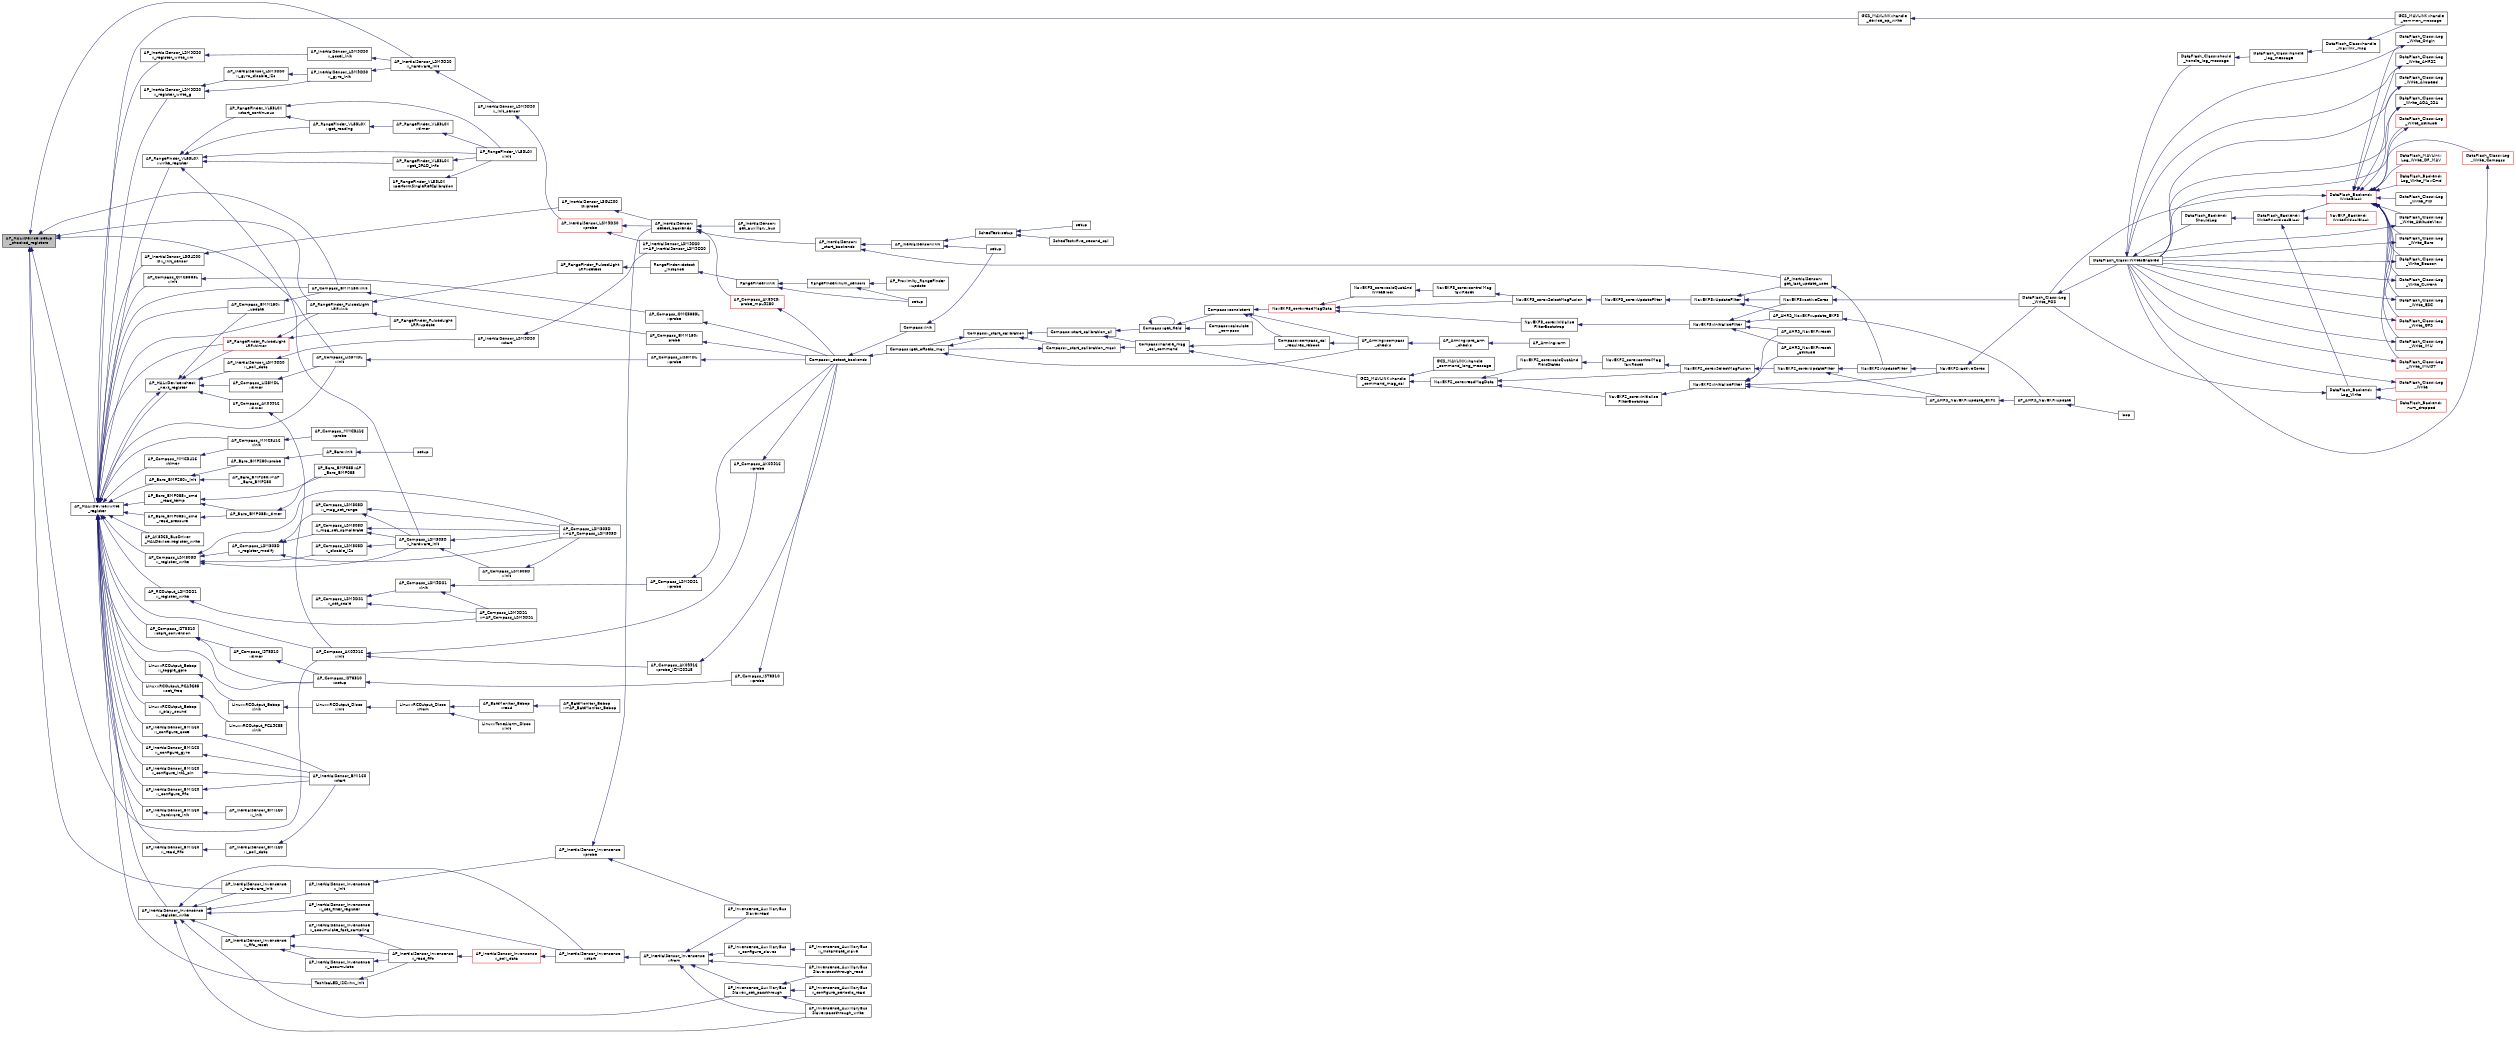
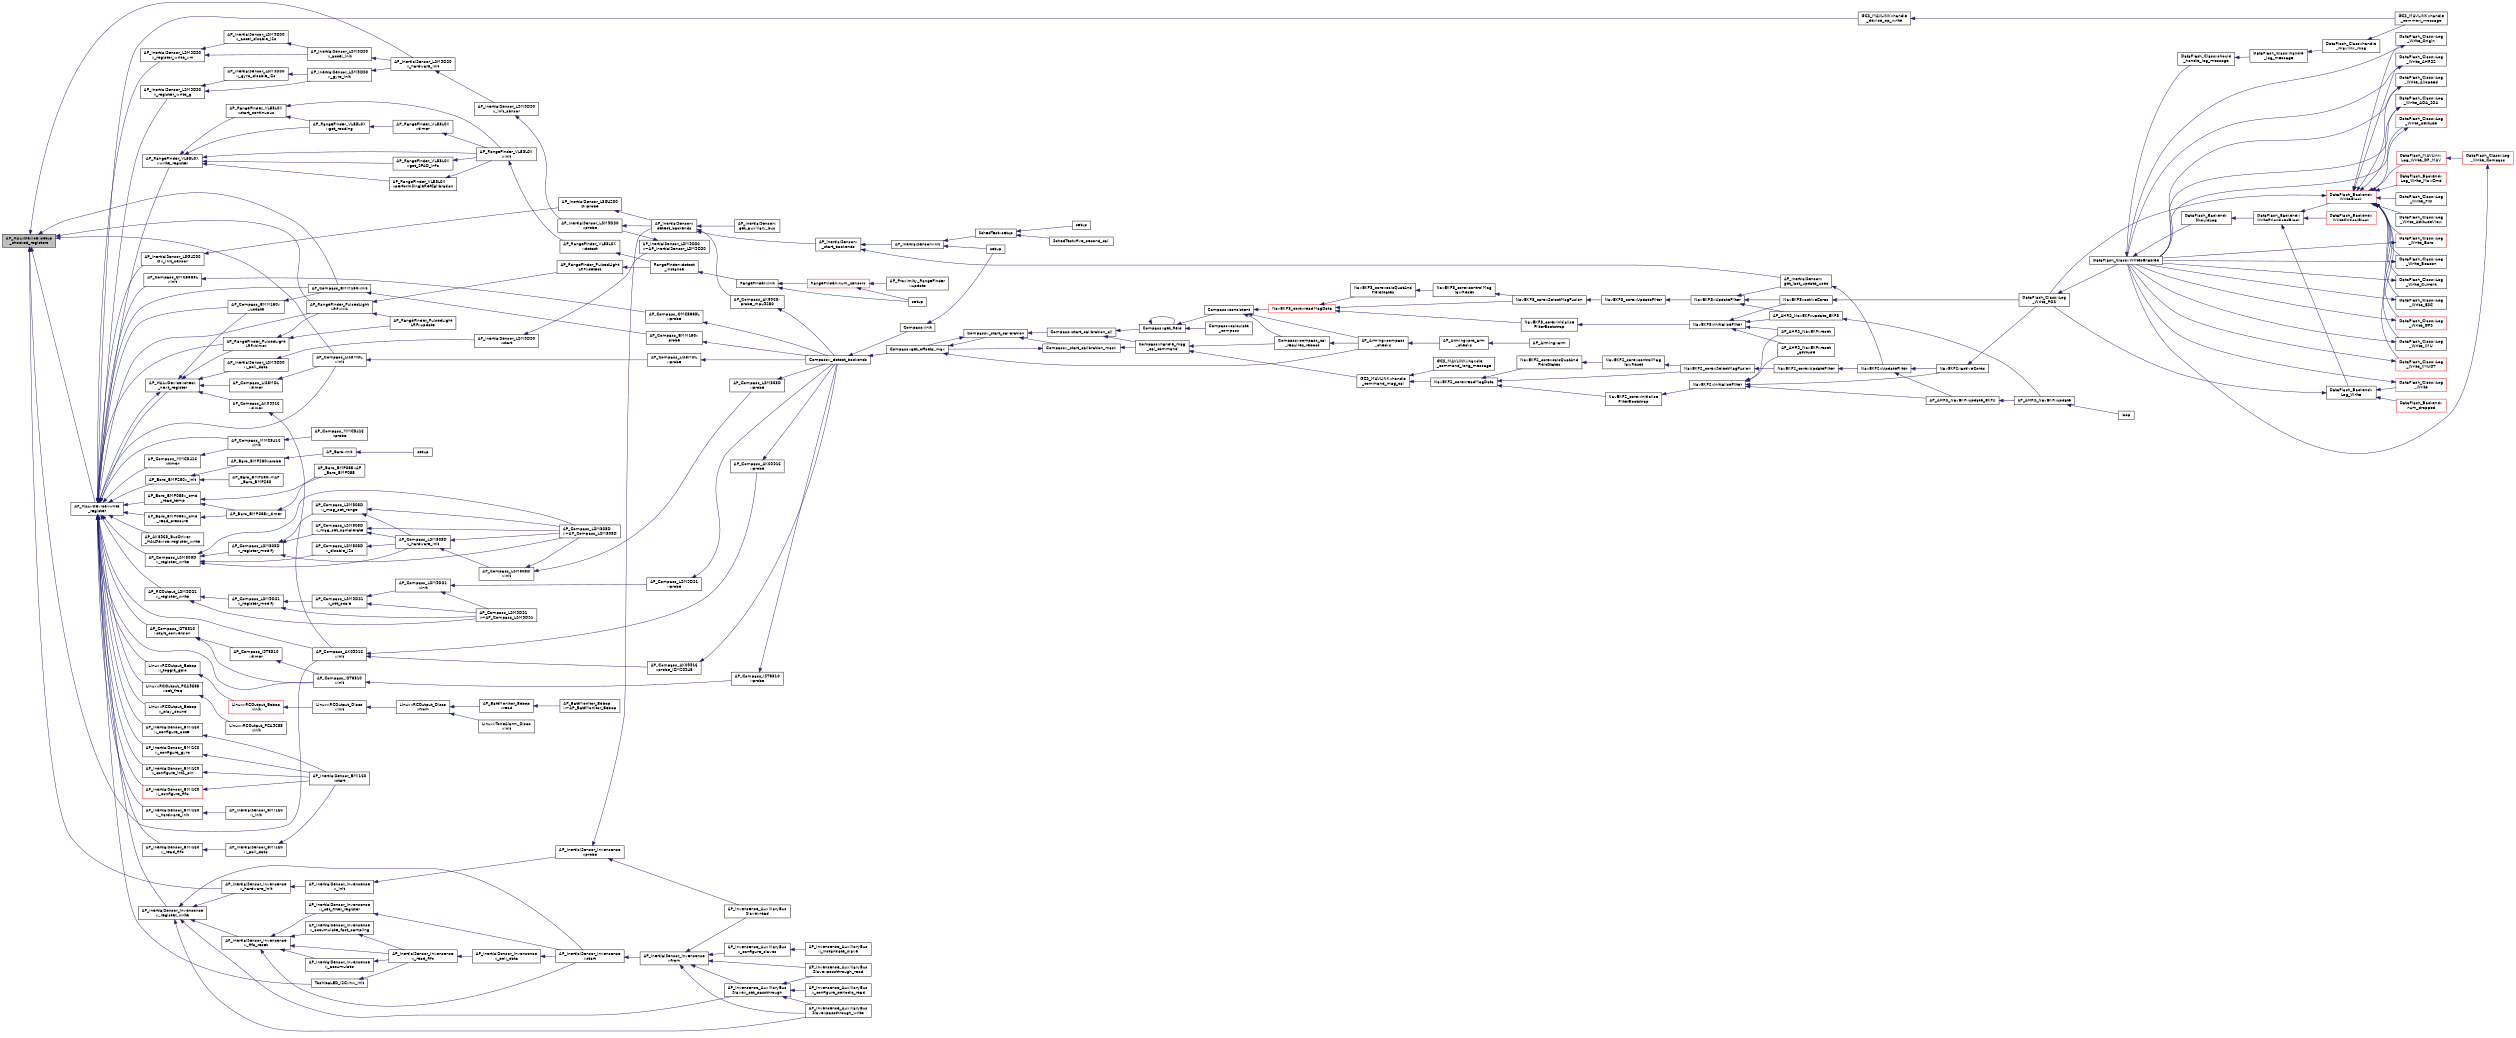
none -> (256, 37)
(2411, 142) -> (2457, 158)
(2351, 218) -> (2351, 218)
(590, 226) -> (590, 226)
(625, 237) -> (637, 235)
(2267, 240) -> none
(2421, 241) -> (2421, 241)
none -> (590, 247)
(838, 284) -> (838, 284)
(1383, 290) -> (1383, 290)
(757, 302) -> (757, 302)
(256, 344) -> (256, 344)
(299, 355) -> (298, 173)
none -> (757, 385)
(1886, 385) -> (1925, 385)
none -> (256, 601)
(340, 681) -> (340, 681)
(256, 707) -> (256, 707)
(173, 792) -> (173, 792)
(261, 902) -> (300, 887)
(258, 912) -> (295, 924)
(506, 956) -> (506, 956)
none -> (414, 1005)
